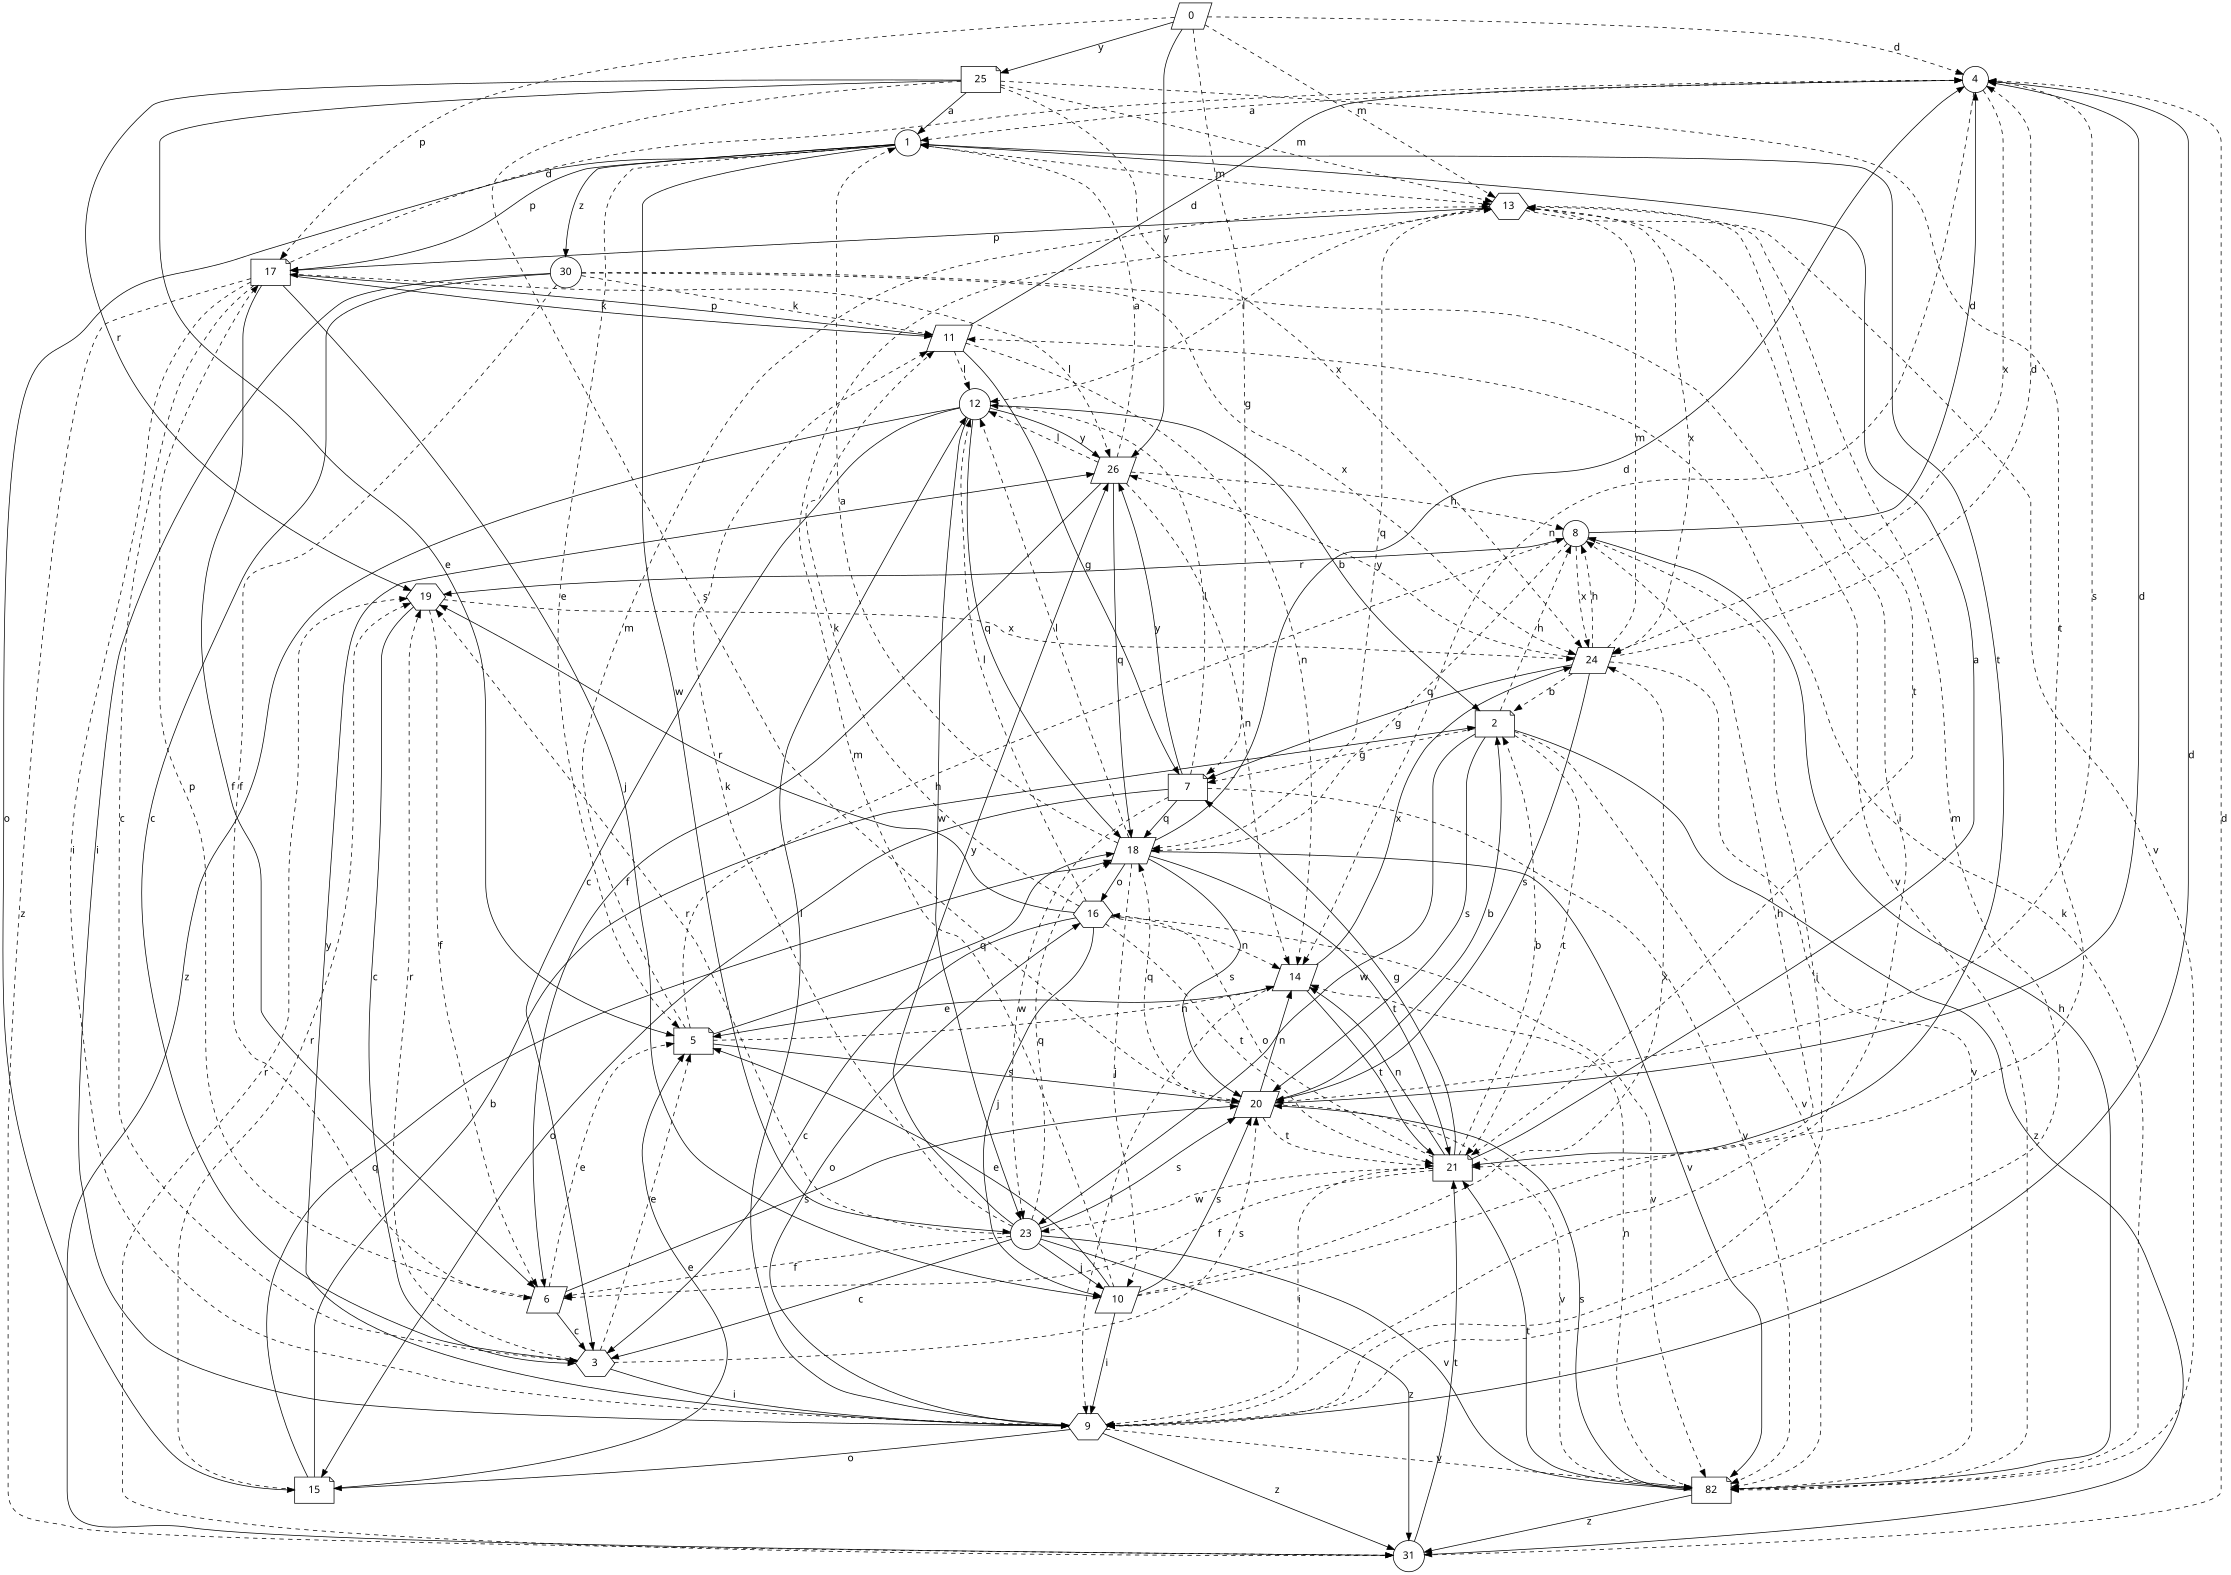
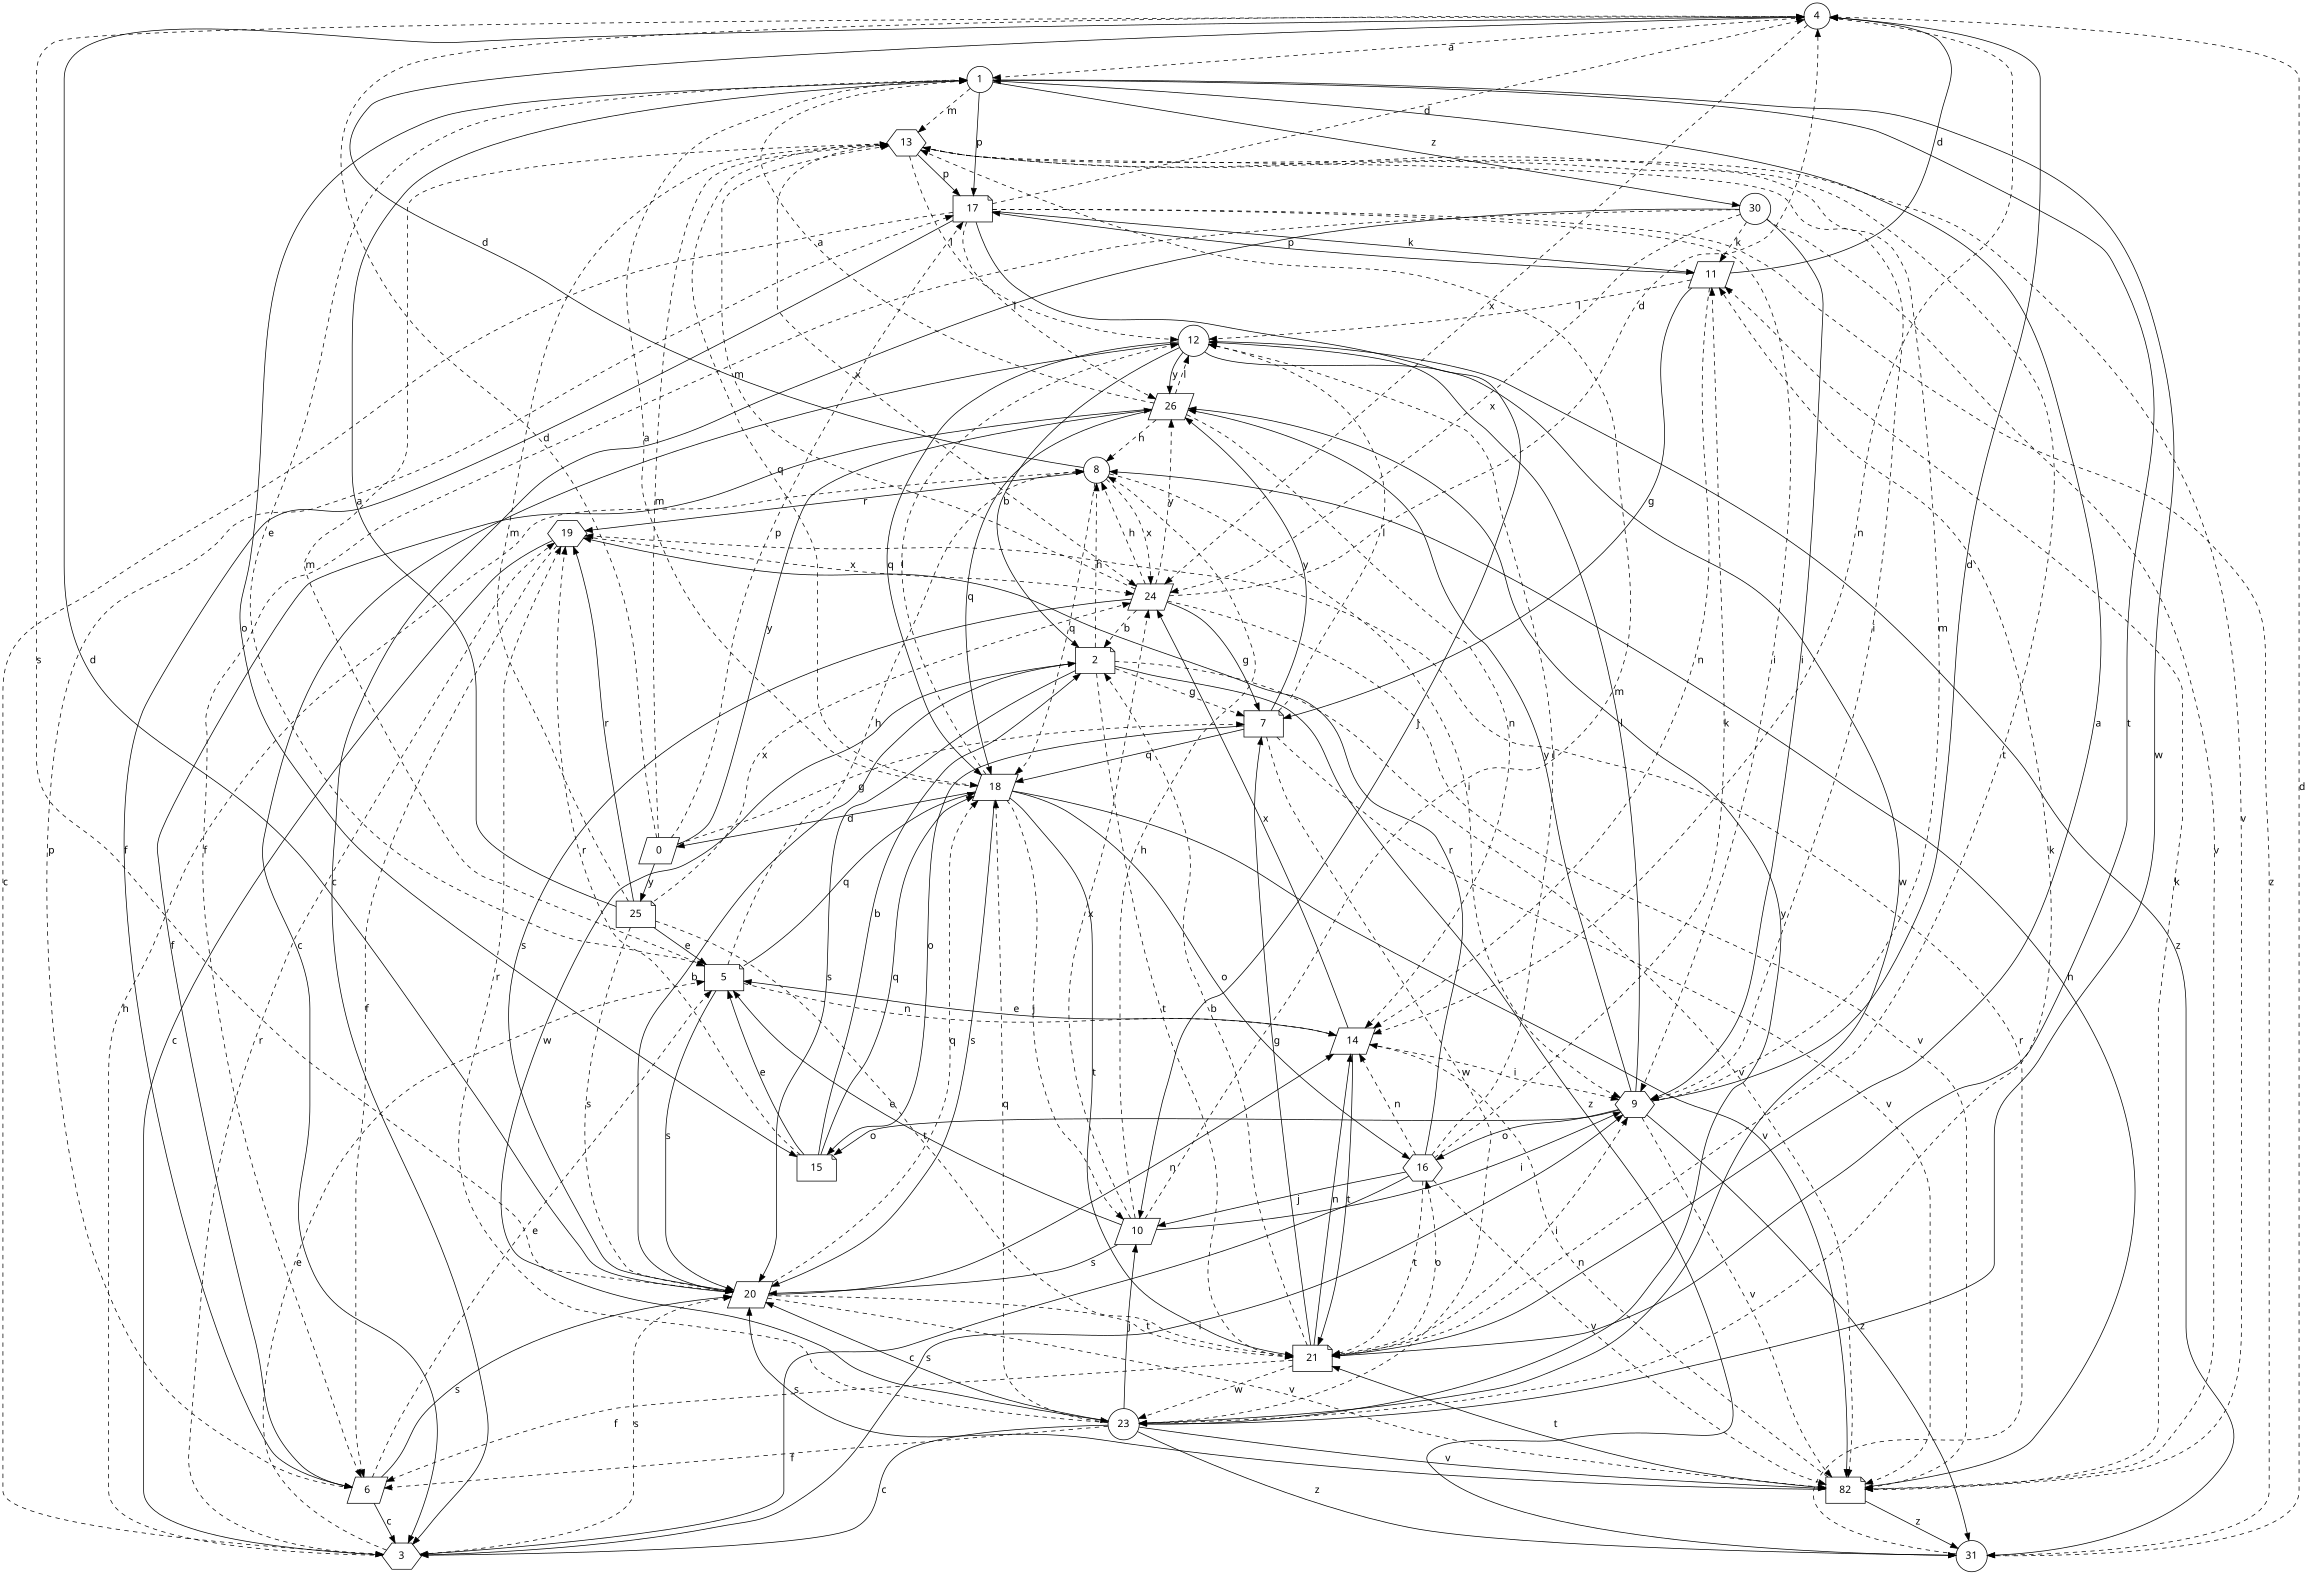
(1545, 473) -> (830, 819)
none -> (213, 821)
(1453, 1367) -> none
